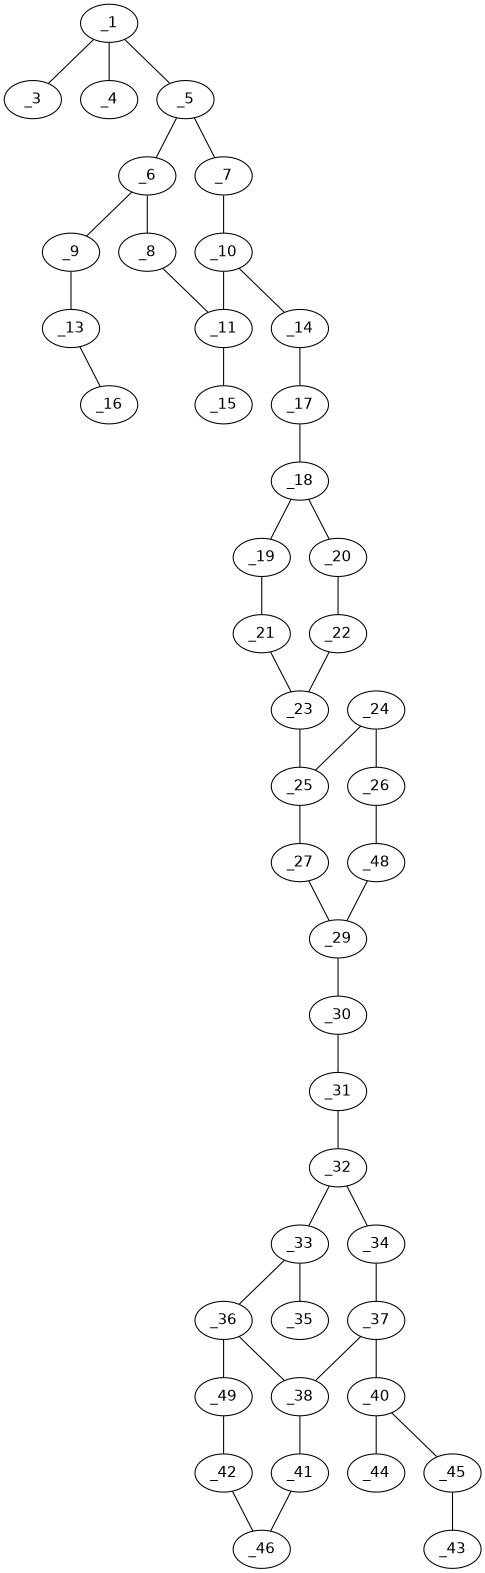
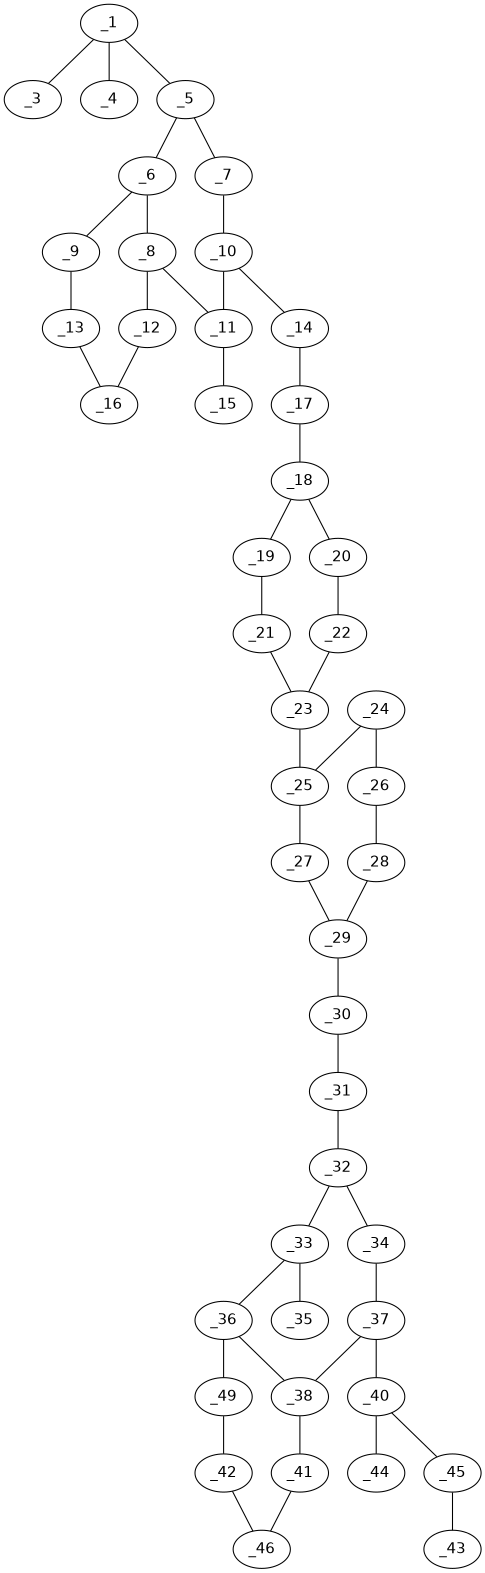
none -> (147, 329)
(376, 863) -> (376, 863)
